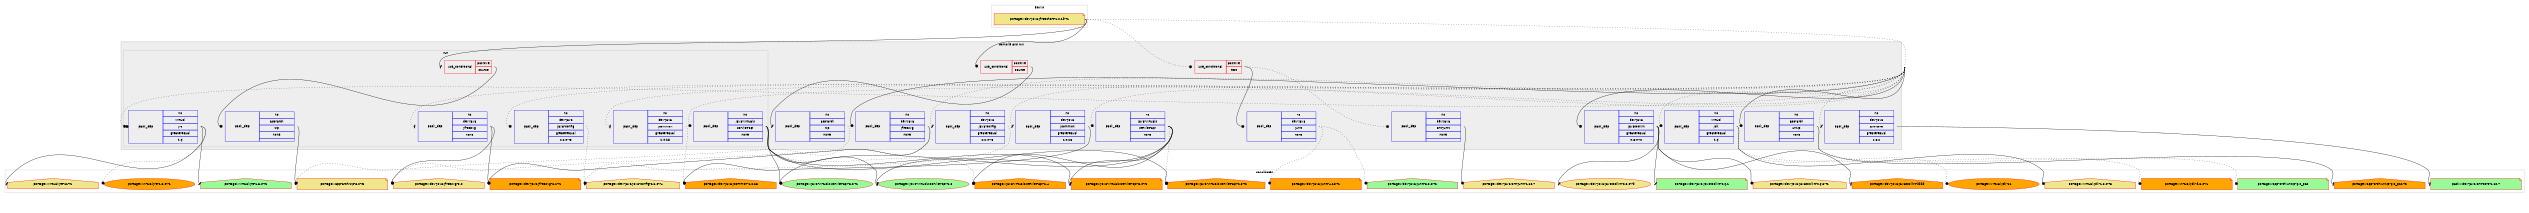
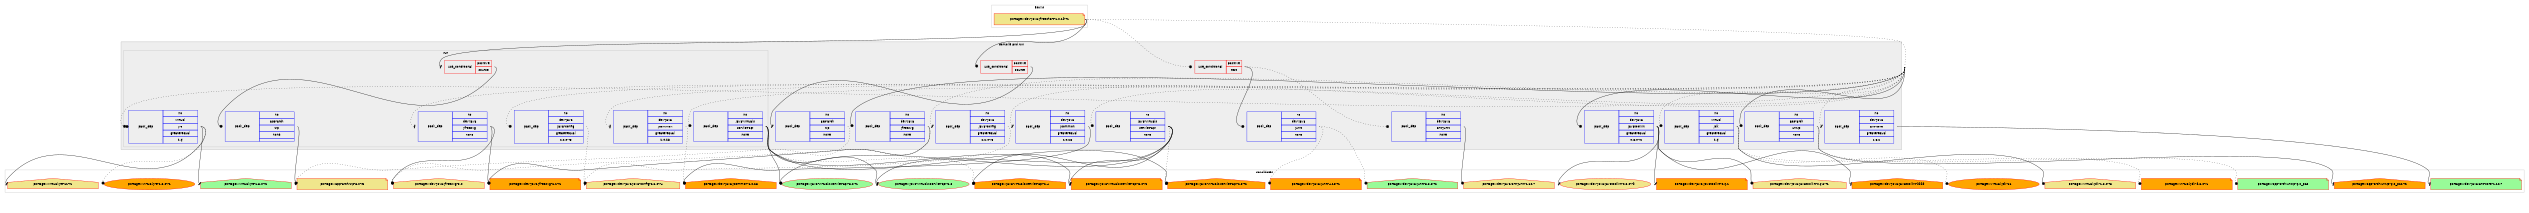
(1702, 184) -> (1702, 184)
(2476, 184) -> (2476, 184)
